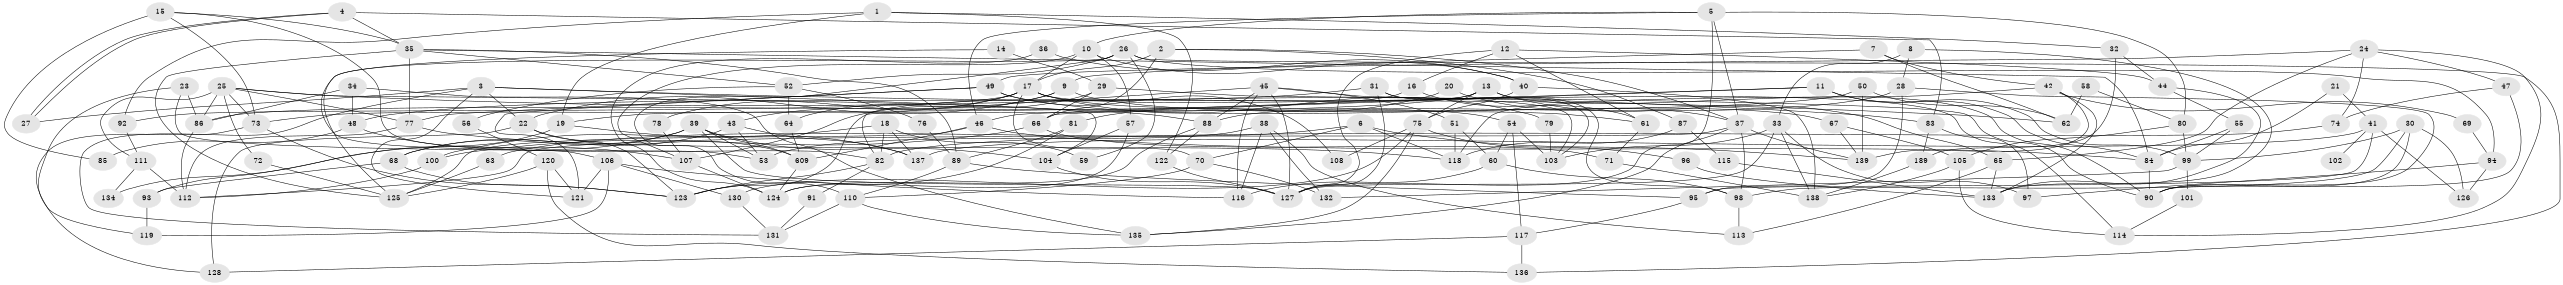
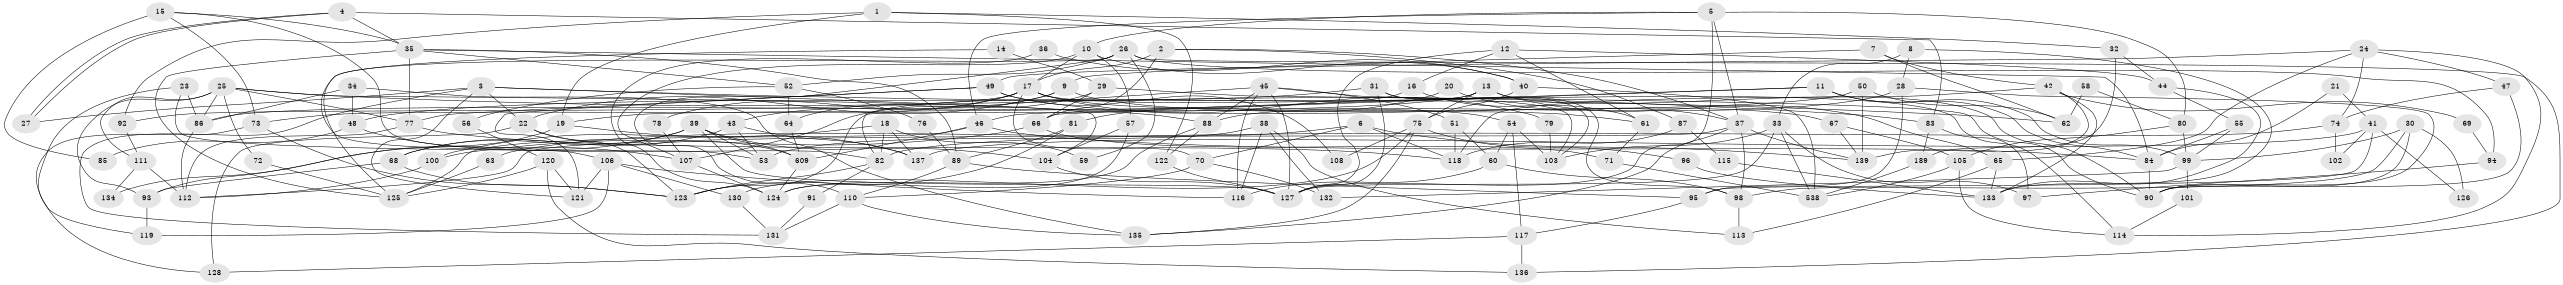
(242, 108) -> (92, 120)
none -> (2336, 143)
(2480, 177) -> none
(1813, 198) -> (1813, 198)
